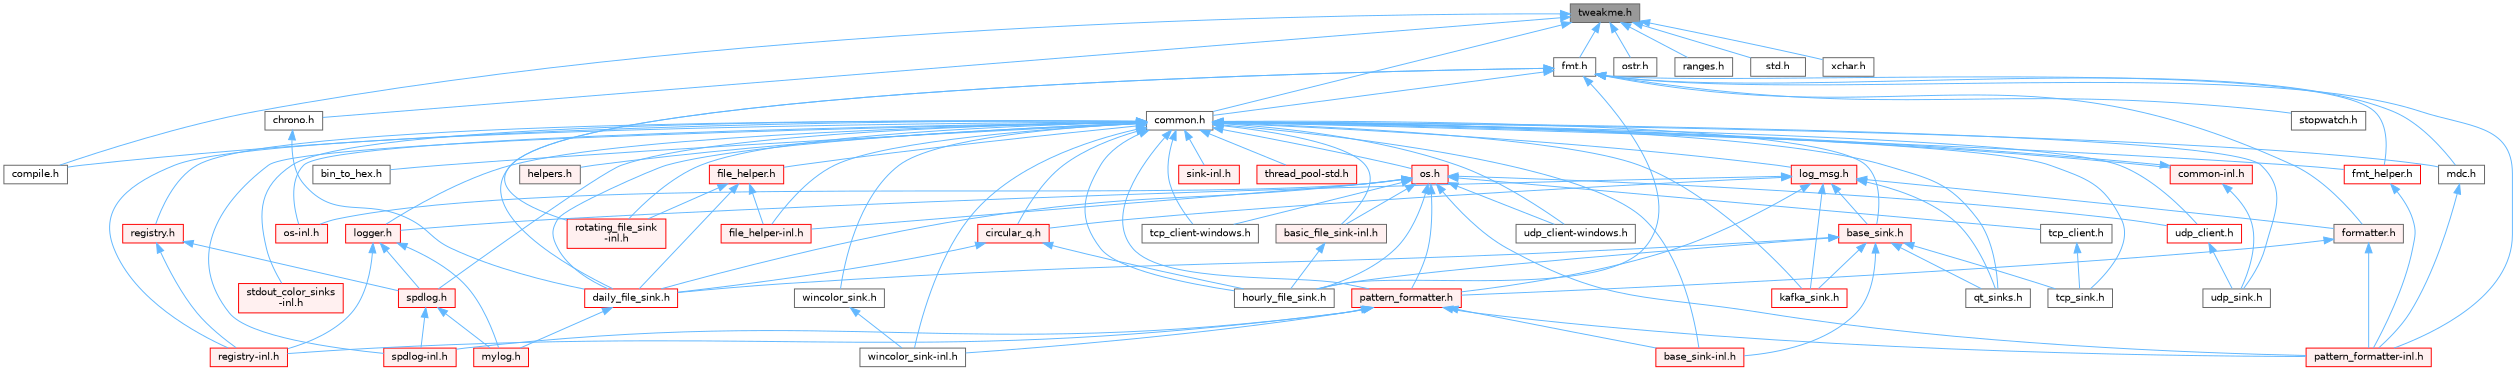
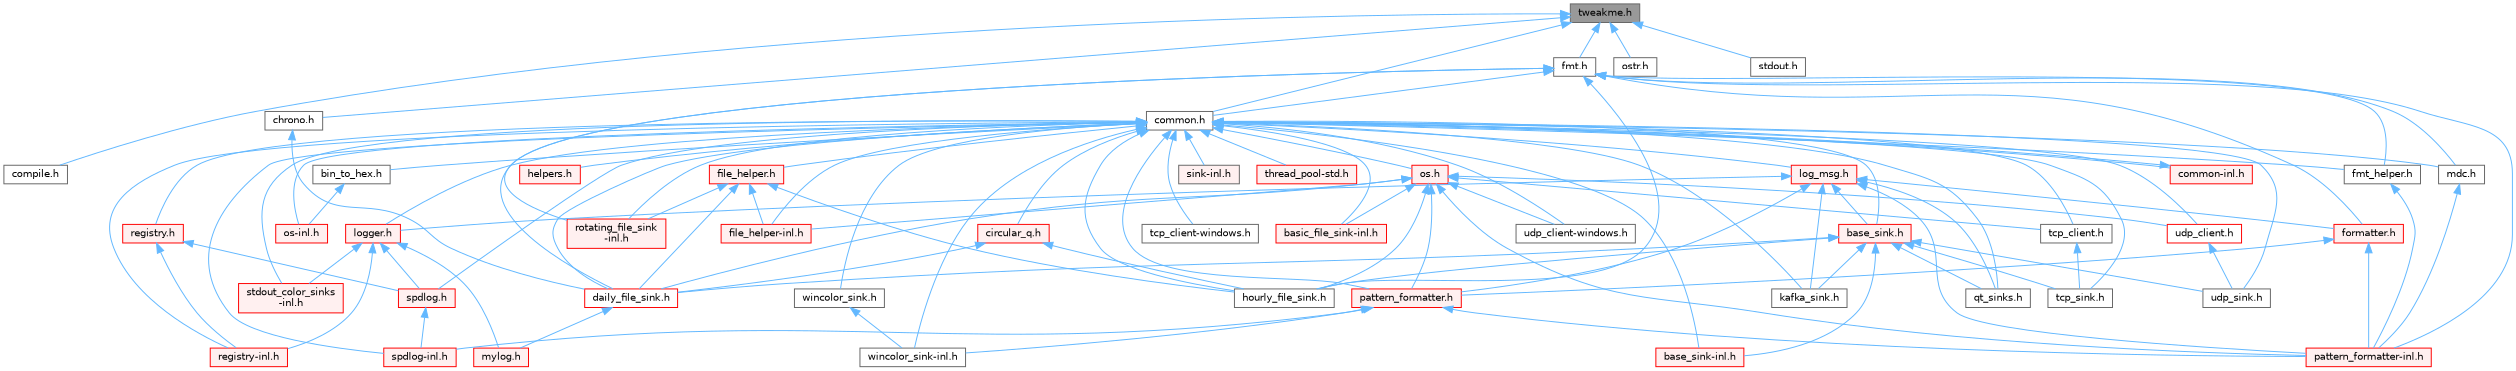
(1704, 67) -> none
(1778, 67) -> (1778, 67)
(1848, 67) -> none
(2329, 121) -> none
(601, 130) -> (1664, 130)
(550, 175) -> (550, 175)
(1209, 175) -> (1209, 175)
(2382, 175) -> (2382, 175)
(860, 191) -> (323, 208)
(1347, 196) -> none
(1415, 198) -> (2047, 333)
(1331, 234) -> (1331, 234)
(2369, 234) -> (2369, 234)
(2254, 237) -> (2069, 268)
none -> (331, 266)
(1305, 270) -> (1002, 256)
(1809, 298) -> (1809, 298)
(1557, 329) -> none
(468, 331) -> none
(826, 342) -> none
